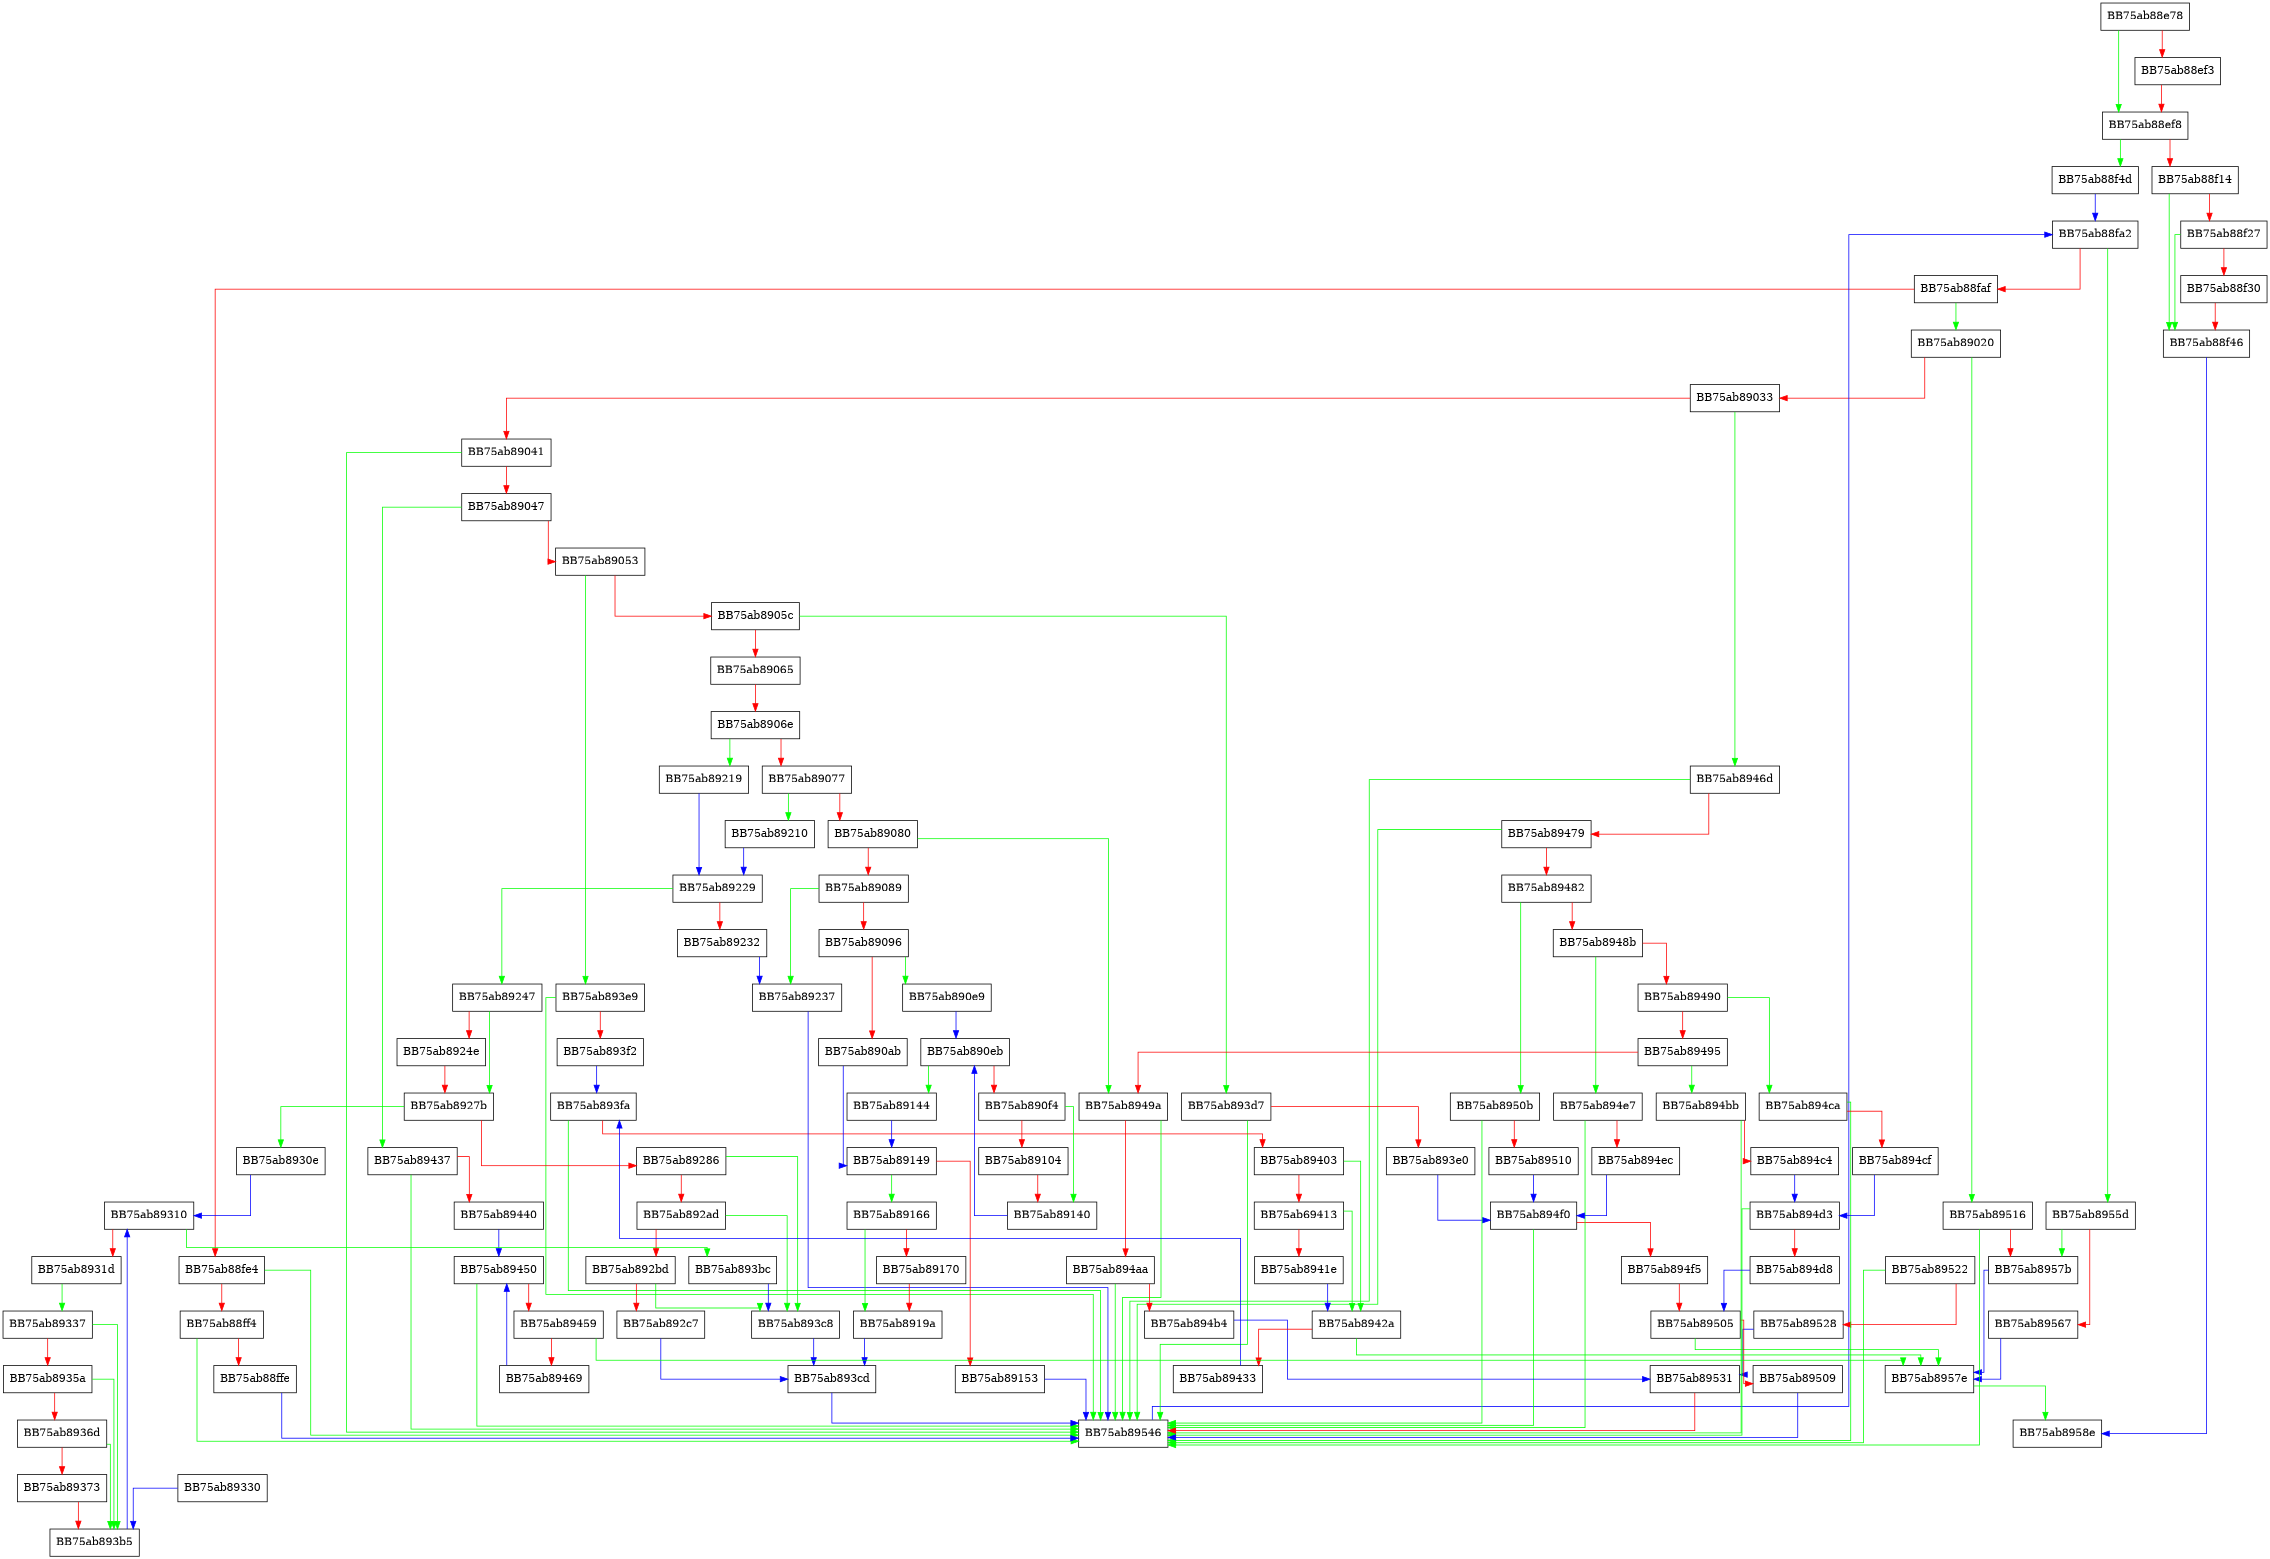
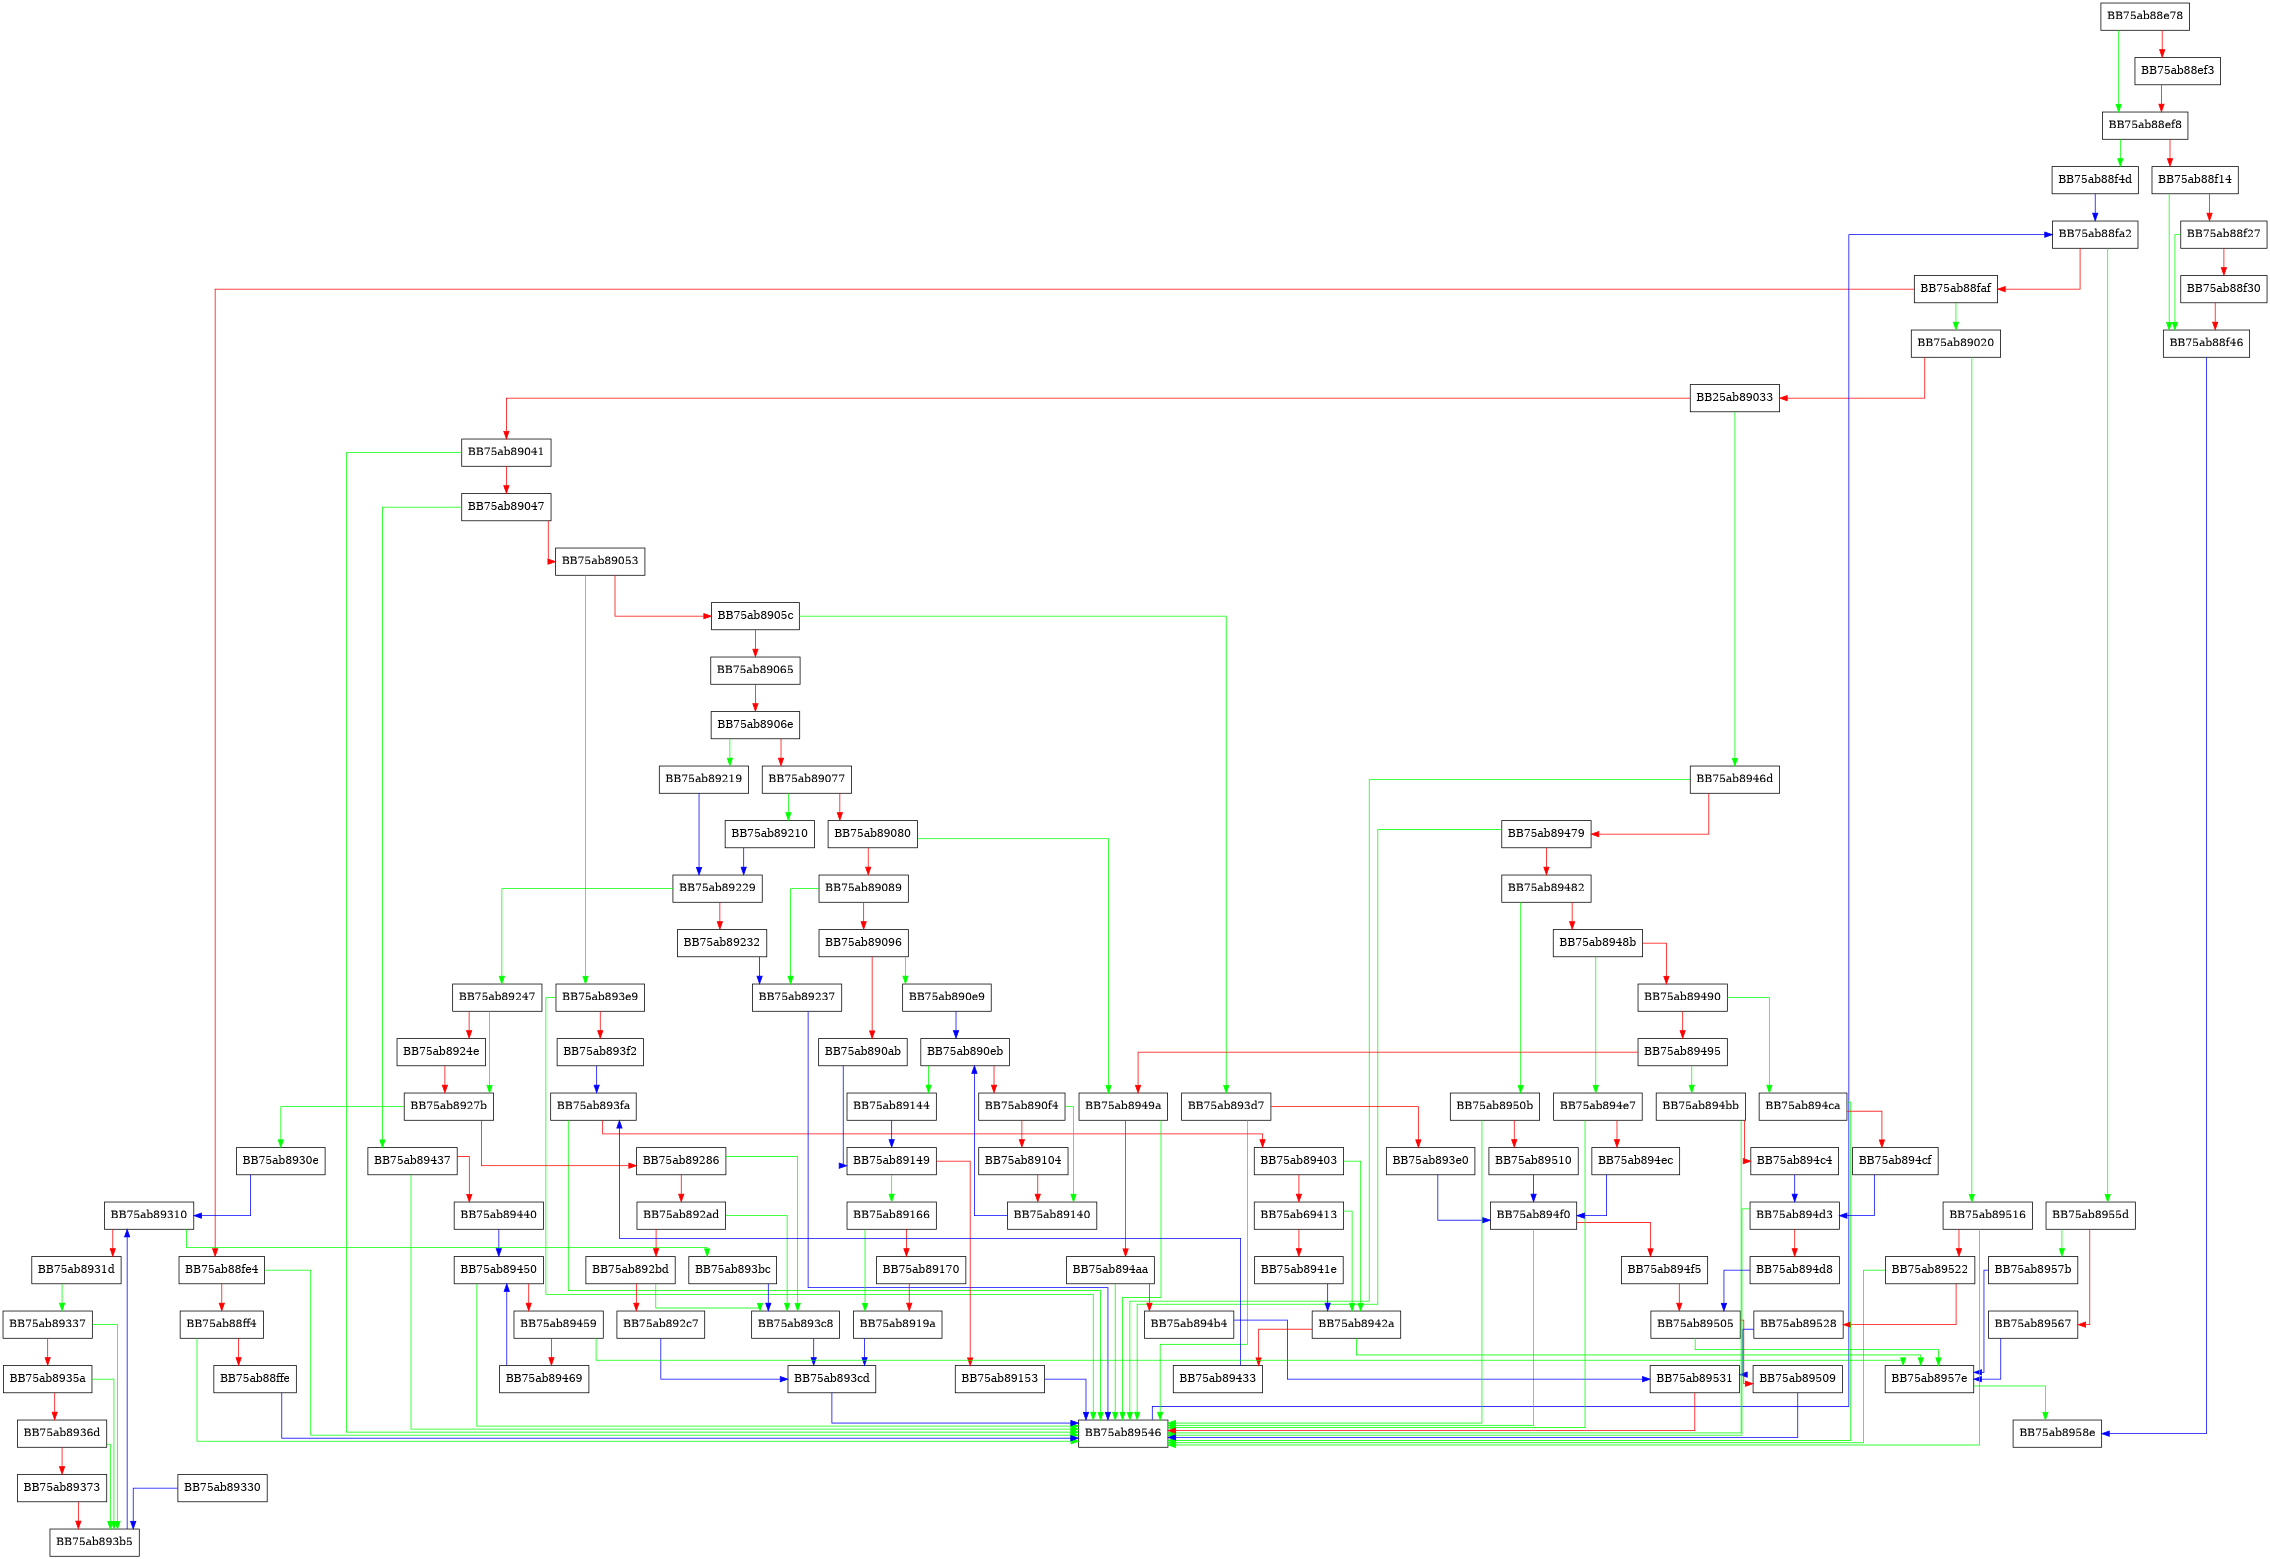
(1735, 398) -> (1735, 398)
(2010, 1239) -> (1959, 1239)
